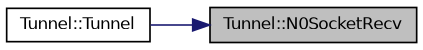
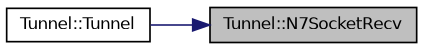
(313, 25) -> (313, 25)
